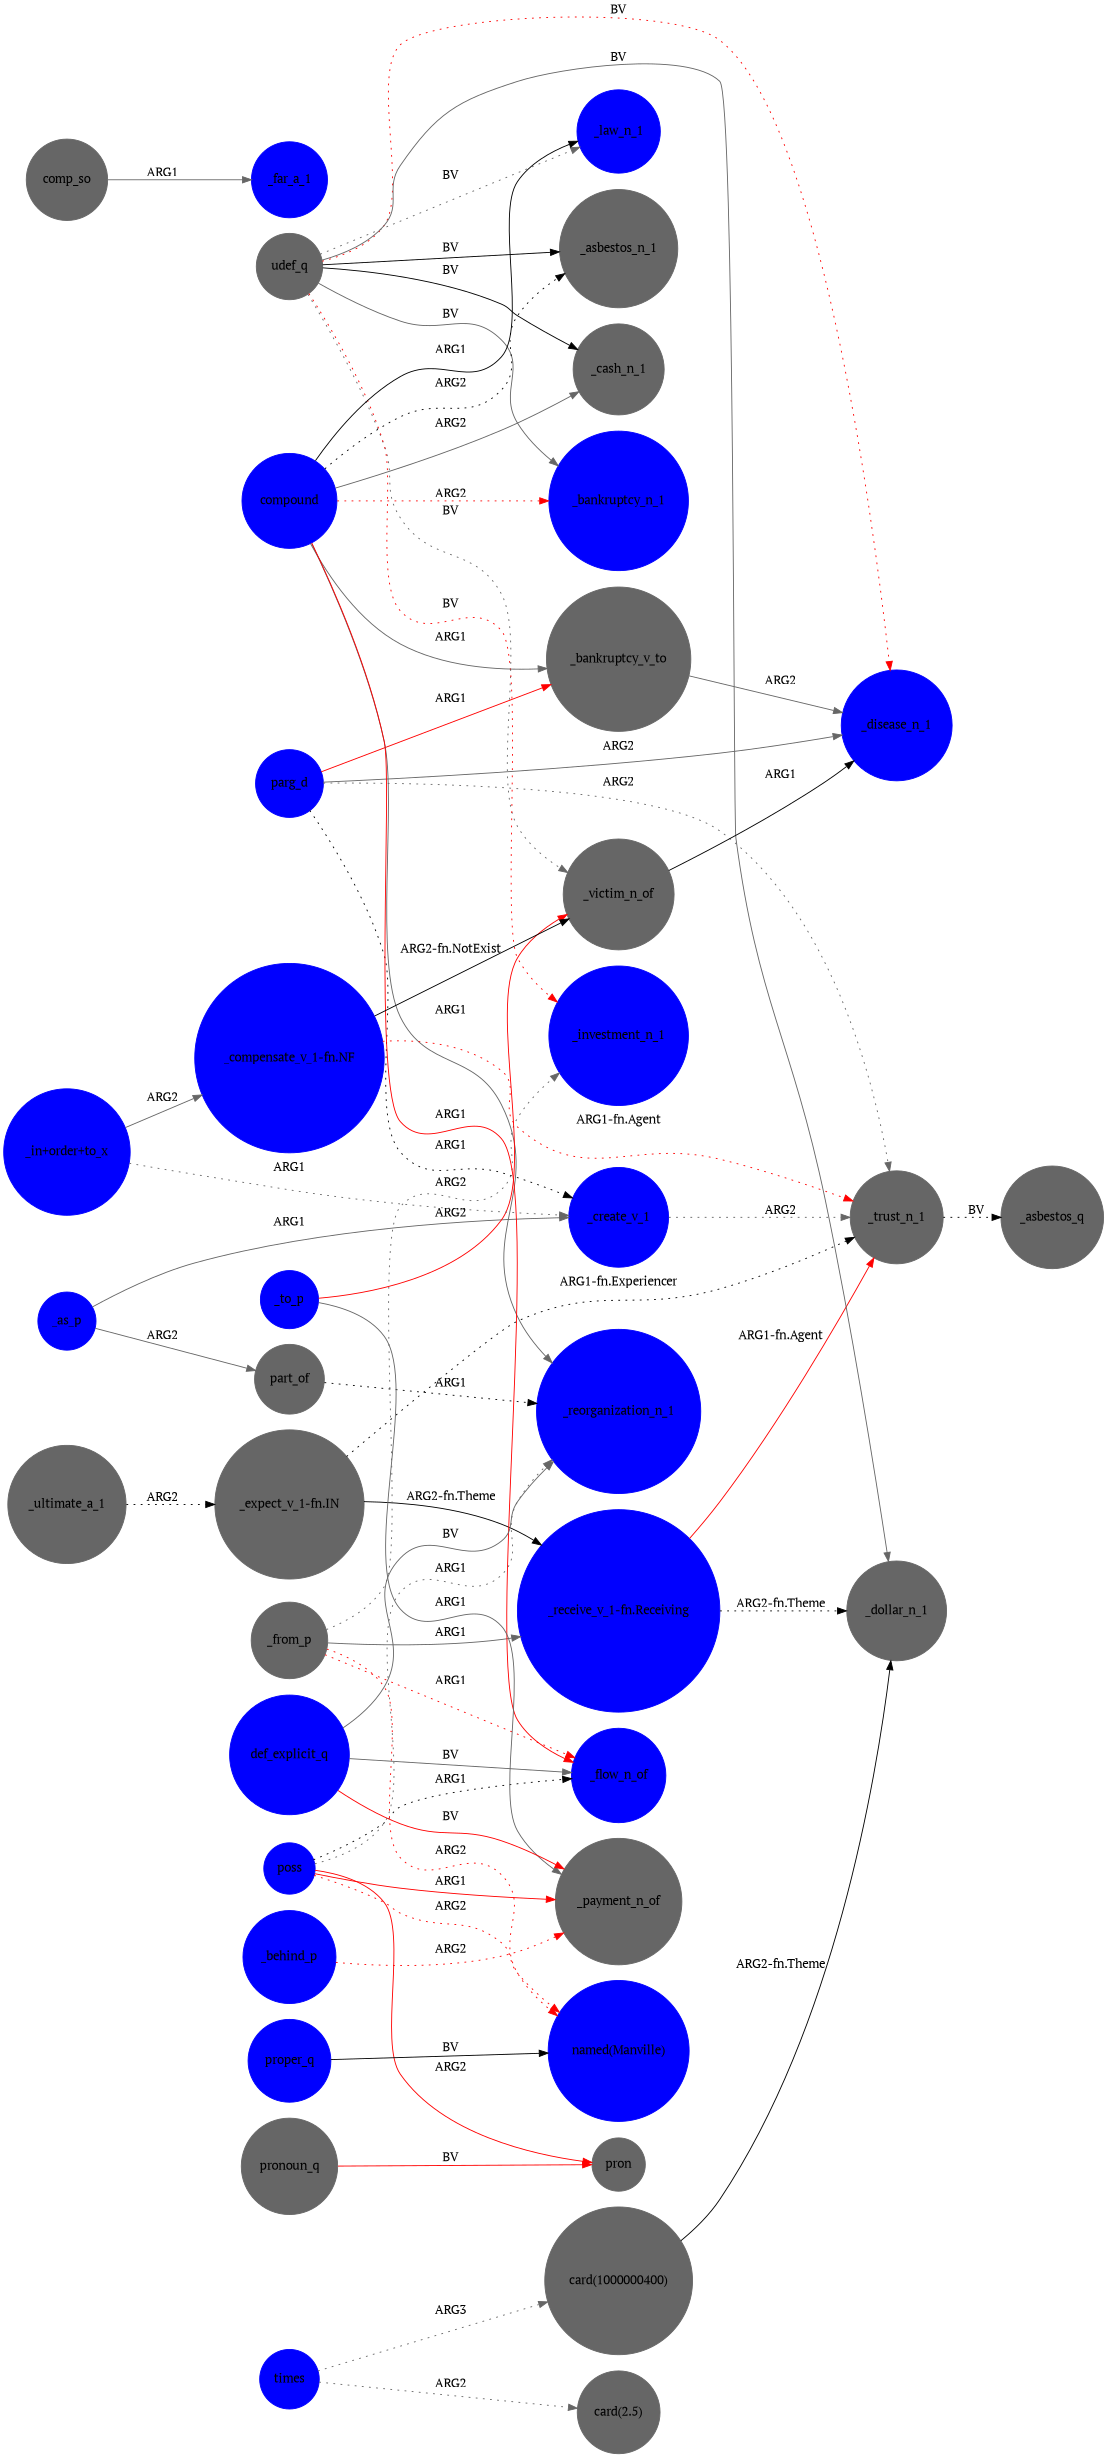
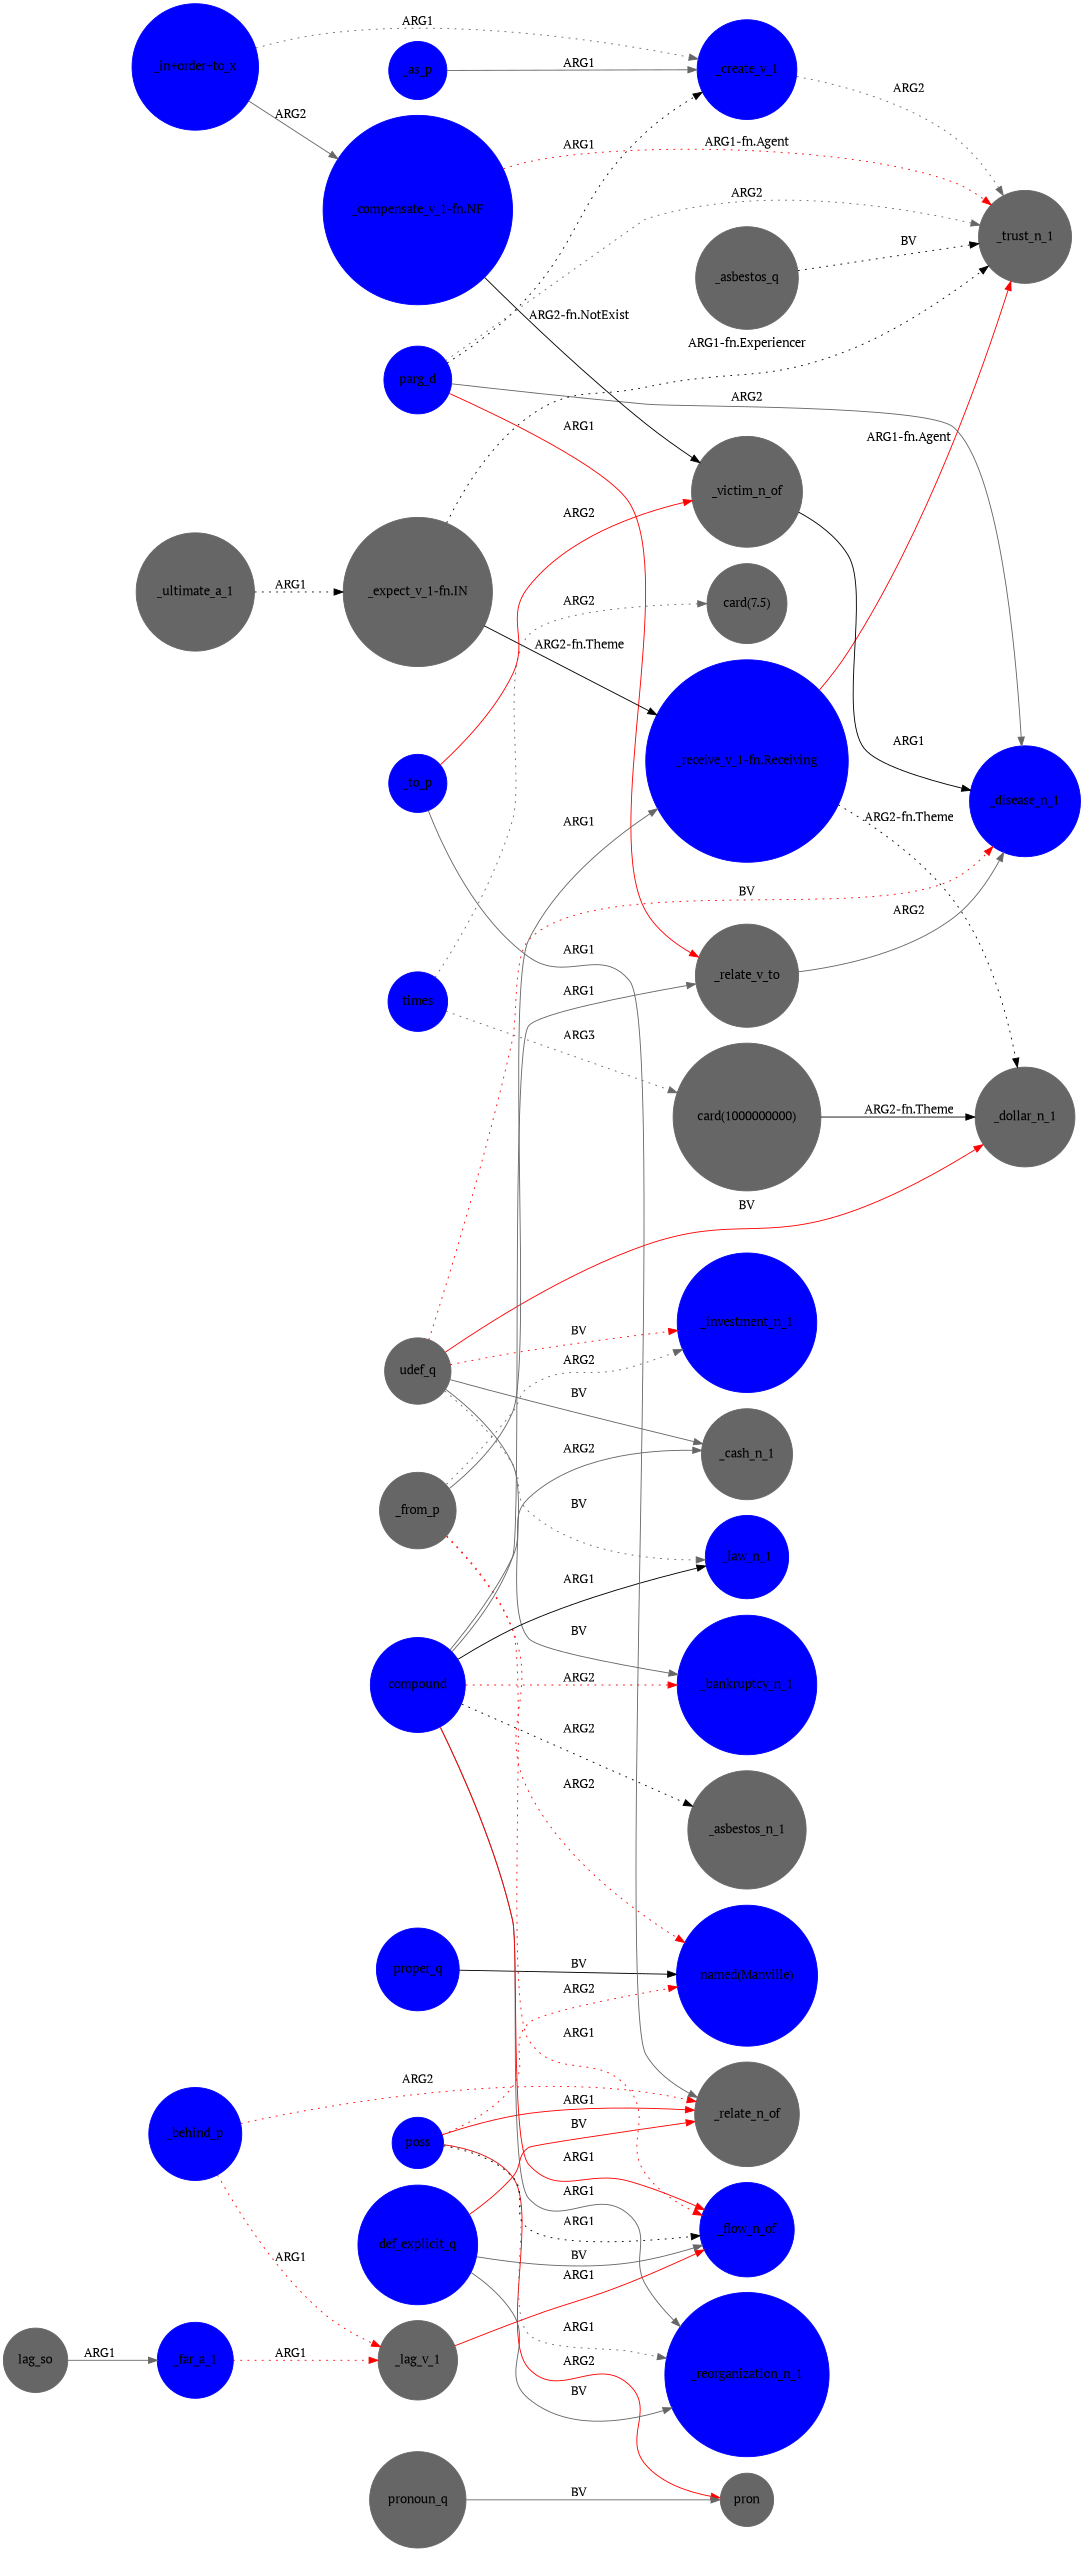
(67, 180) -> (36, 2360)
(436, 259) -> none
(453, 288) -> (572, 1412)
(475, 566) -> none
(733, 579) -> (704, 1231)
(619, 659) -> (747, 976)
(968, 1217) -> (884, 258)
(289, 1379) -> none
(163, 1498) -> (291, 585)
(619, 1902) -> (747, 2114)
(460, 2165) -> (588, 2500)
(619, 2281) -> (747, 1117)
none -> (418, 2360)
(619, 2412) -> (747, 604)
